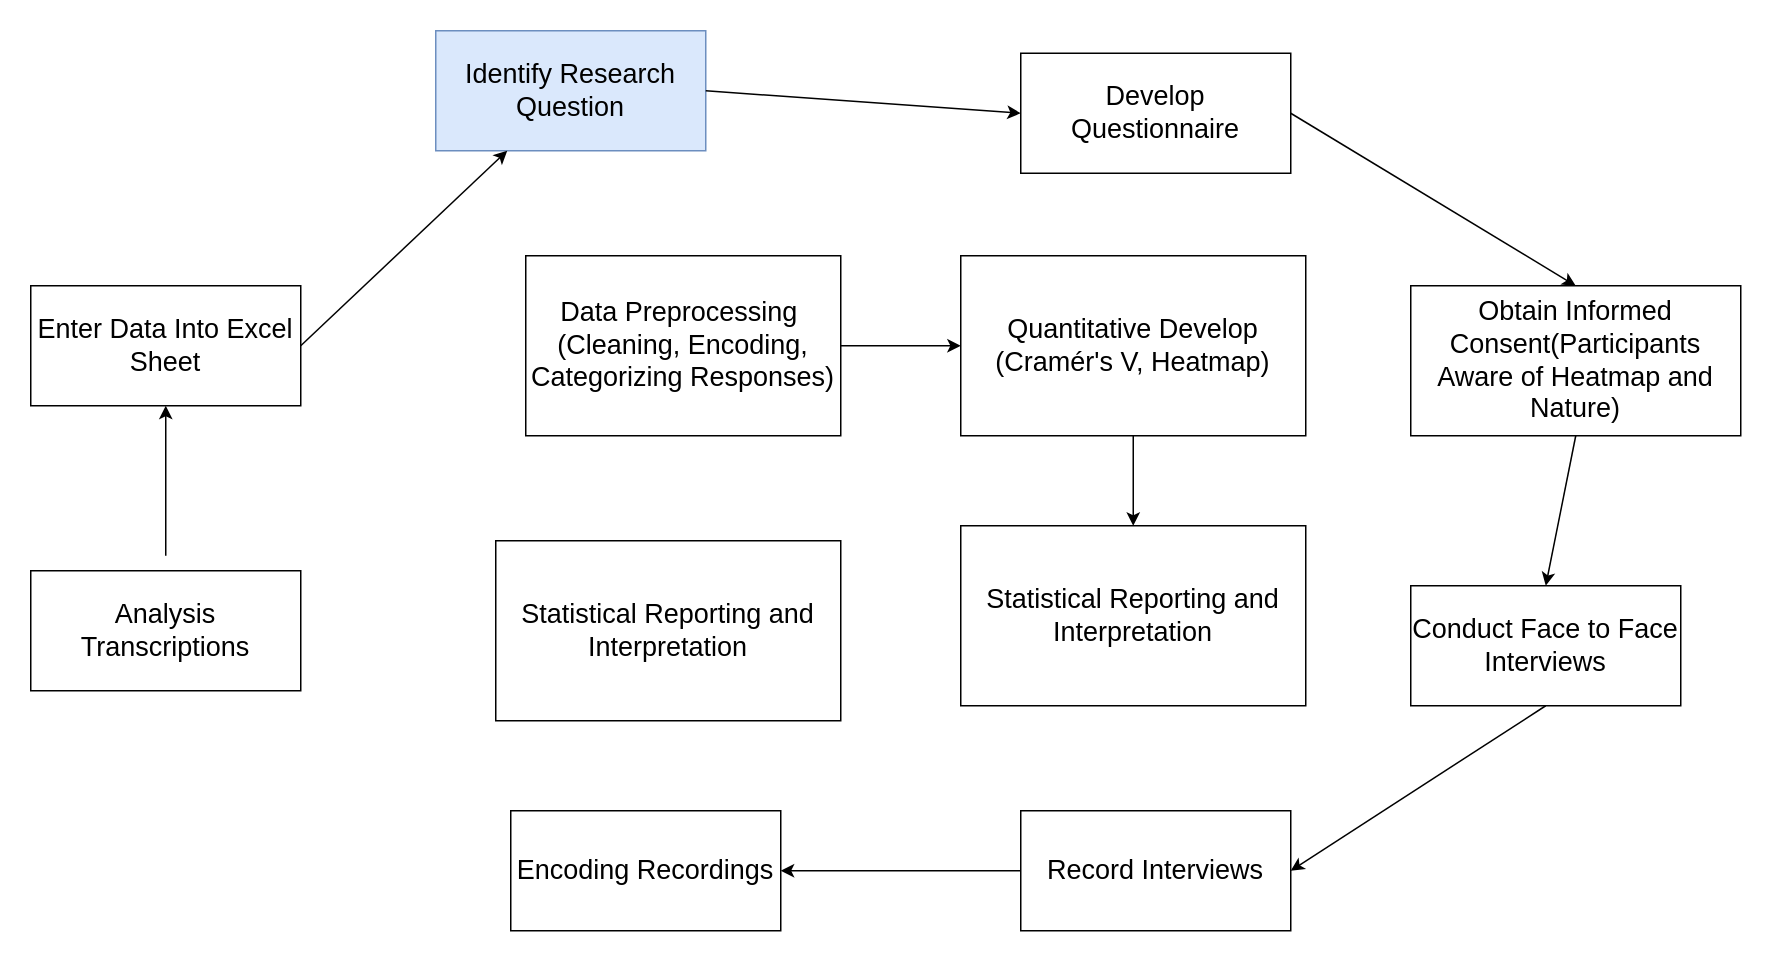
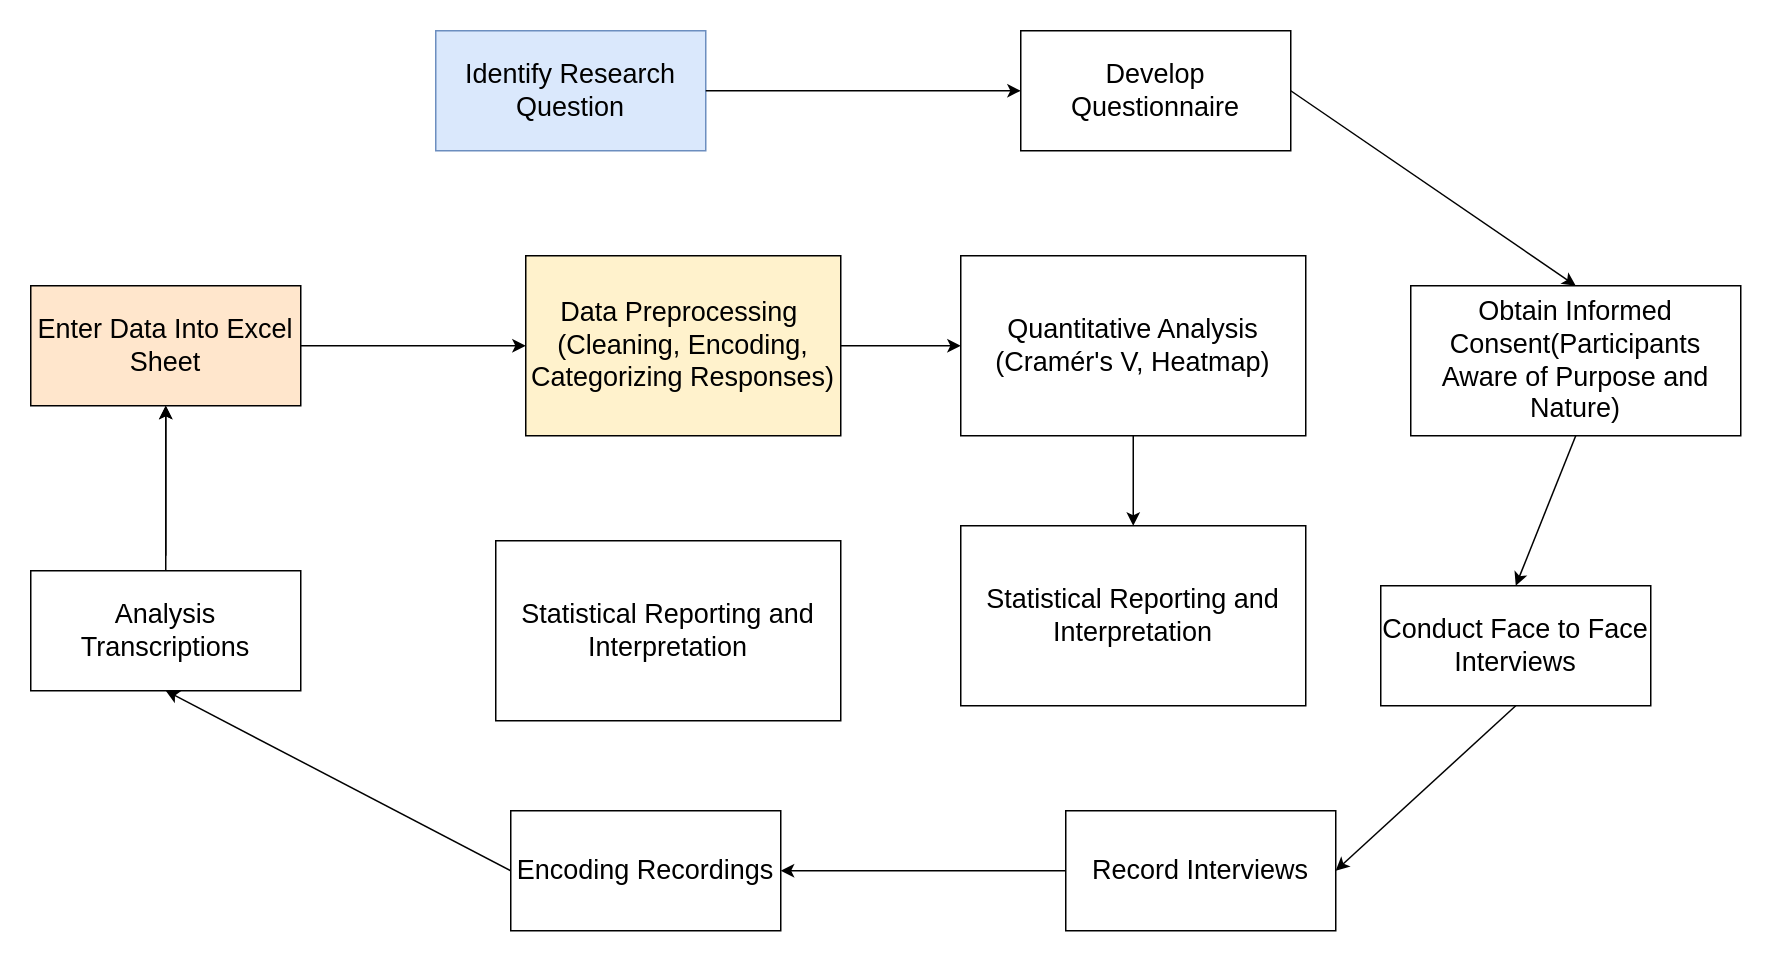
(1156, 113) -> (1156, 91)
(401, 252) -> (408, 346)
(166, 346) -> (166, 346)
(683, 346) -> (683, 346)
(1133, 346) -> (1133, 346)
(1576, 361) -> (1576, 361)
none -> (166, 564)
(1546, 646) -> (1516, 646)
none -> (343, 783)
(1156, 871) -> (1201, 871)
